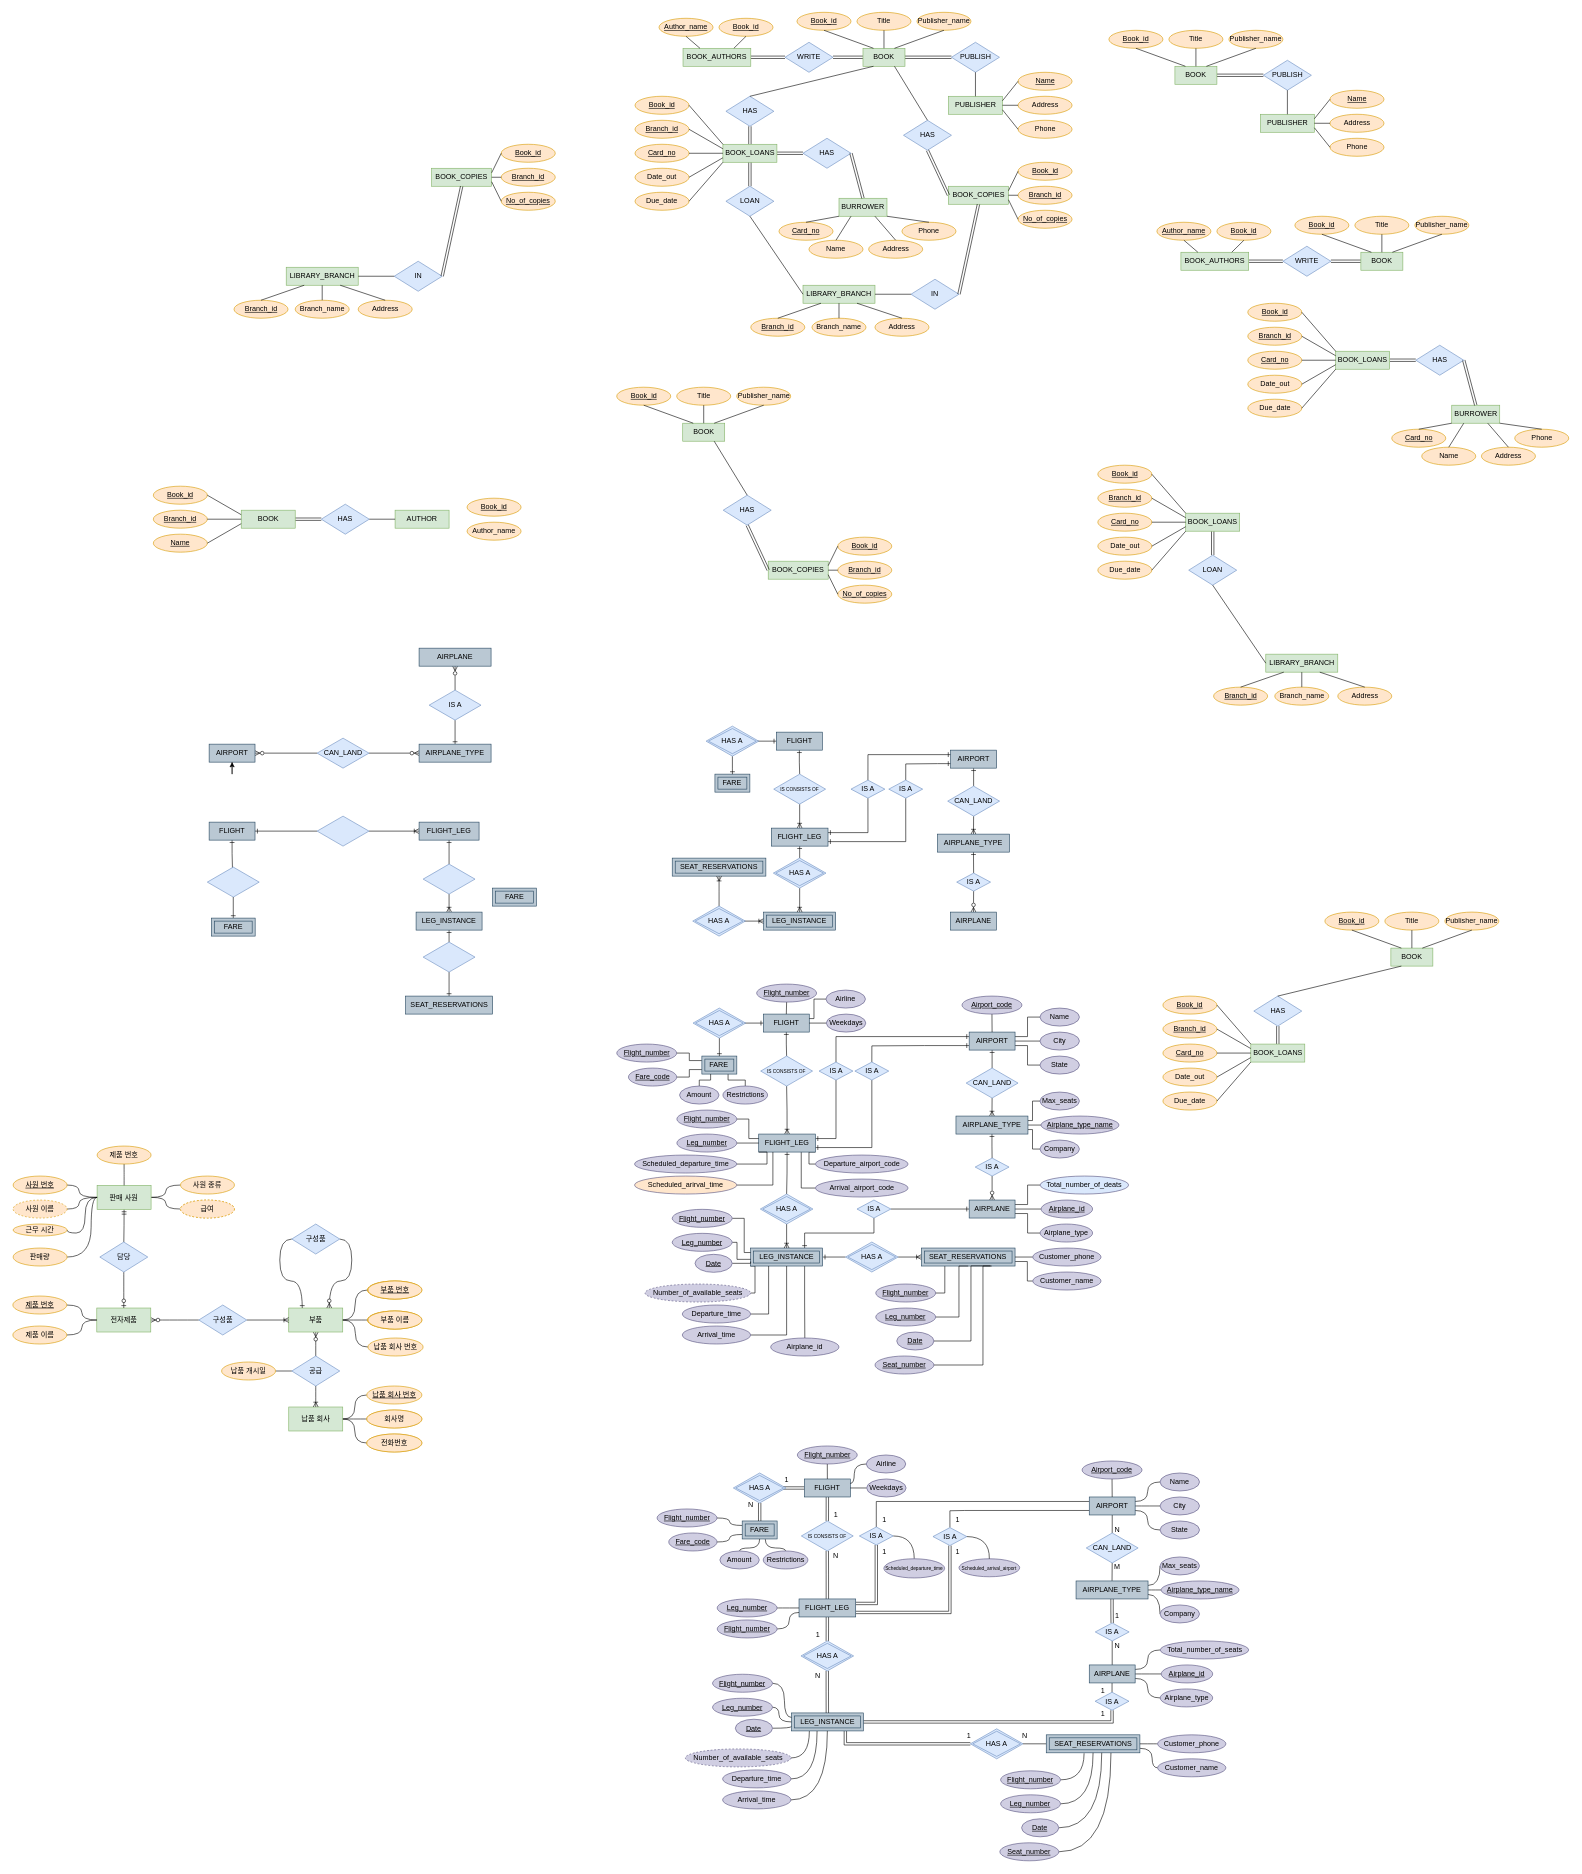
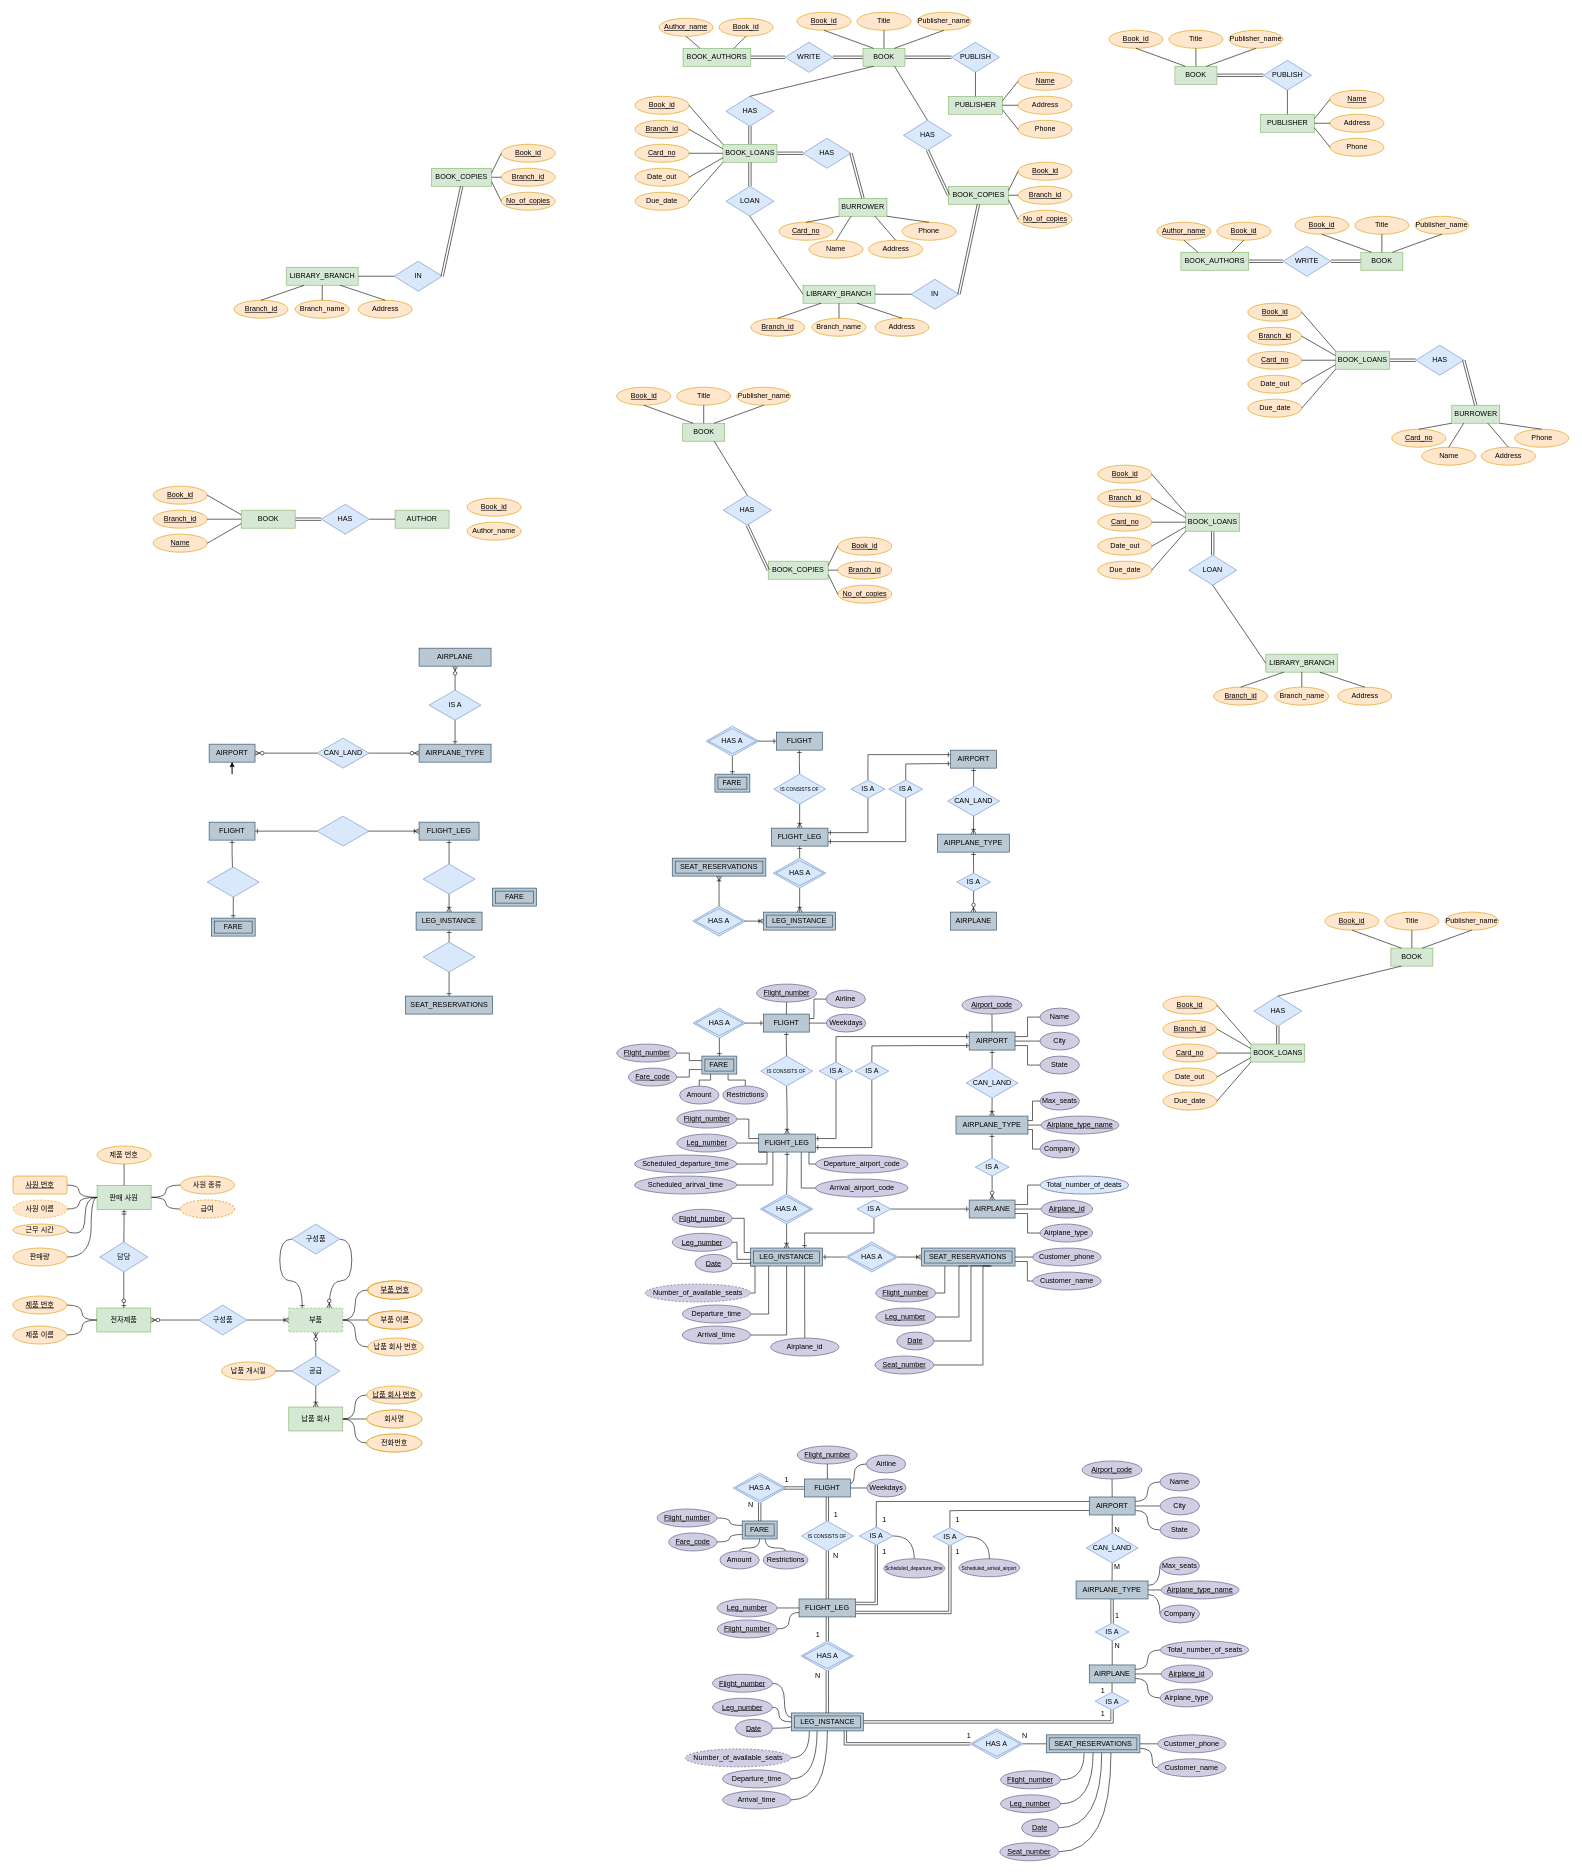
(40, 1185) -> (40, 1185)
(686, 1185) -> (686, 1185)
(316, 1320) -> (316, 1320)
